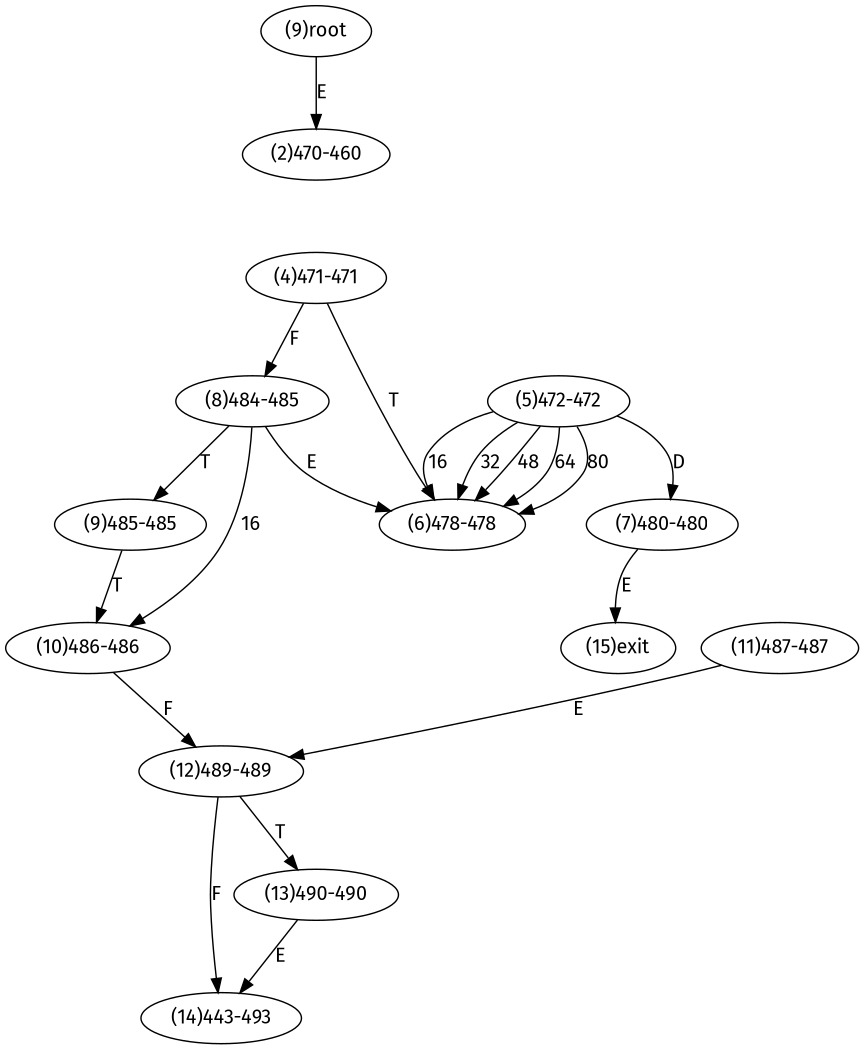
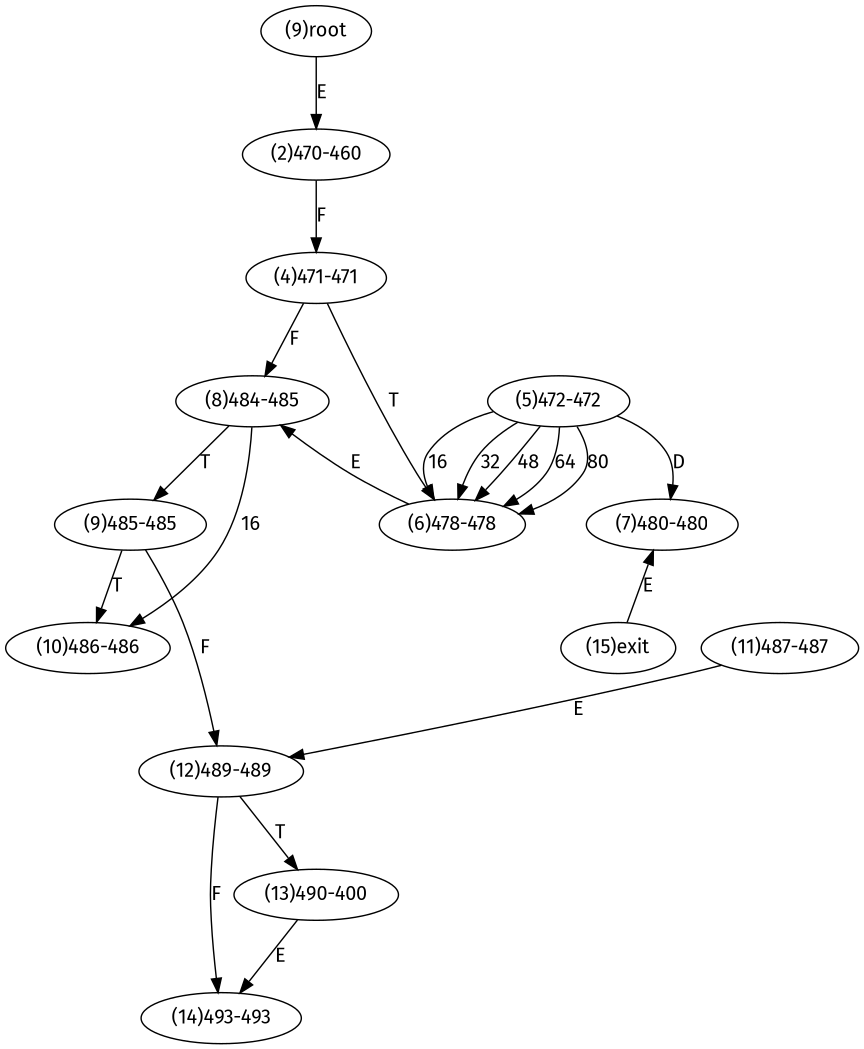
none -> (316, 209)
(313, 478) -> (348, 472)
(621, 576) -> (638, 593)
(149, 705) -> (188, 637)
(316, 895) -> (316, 895)
(221, 1018) -> (221, 1018)
